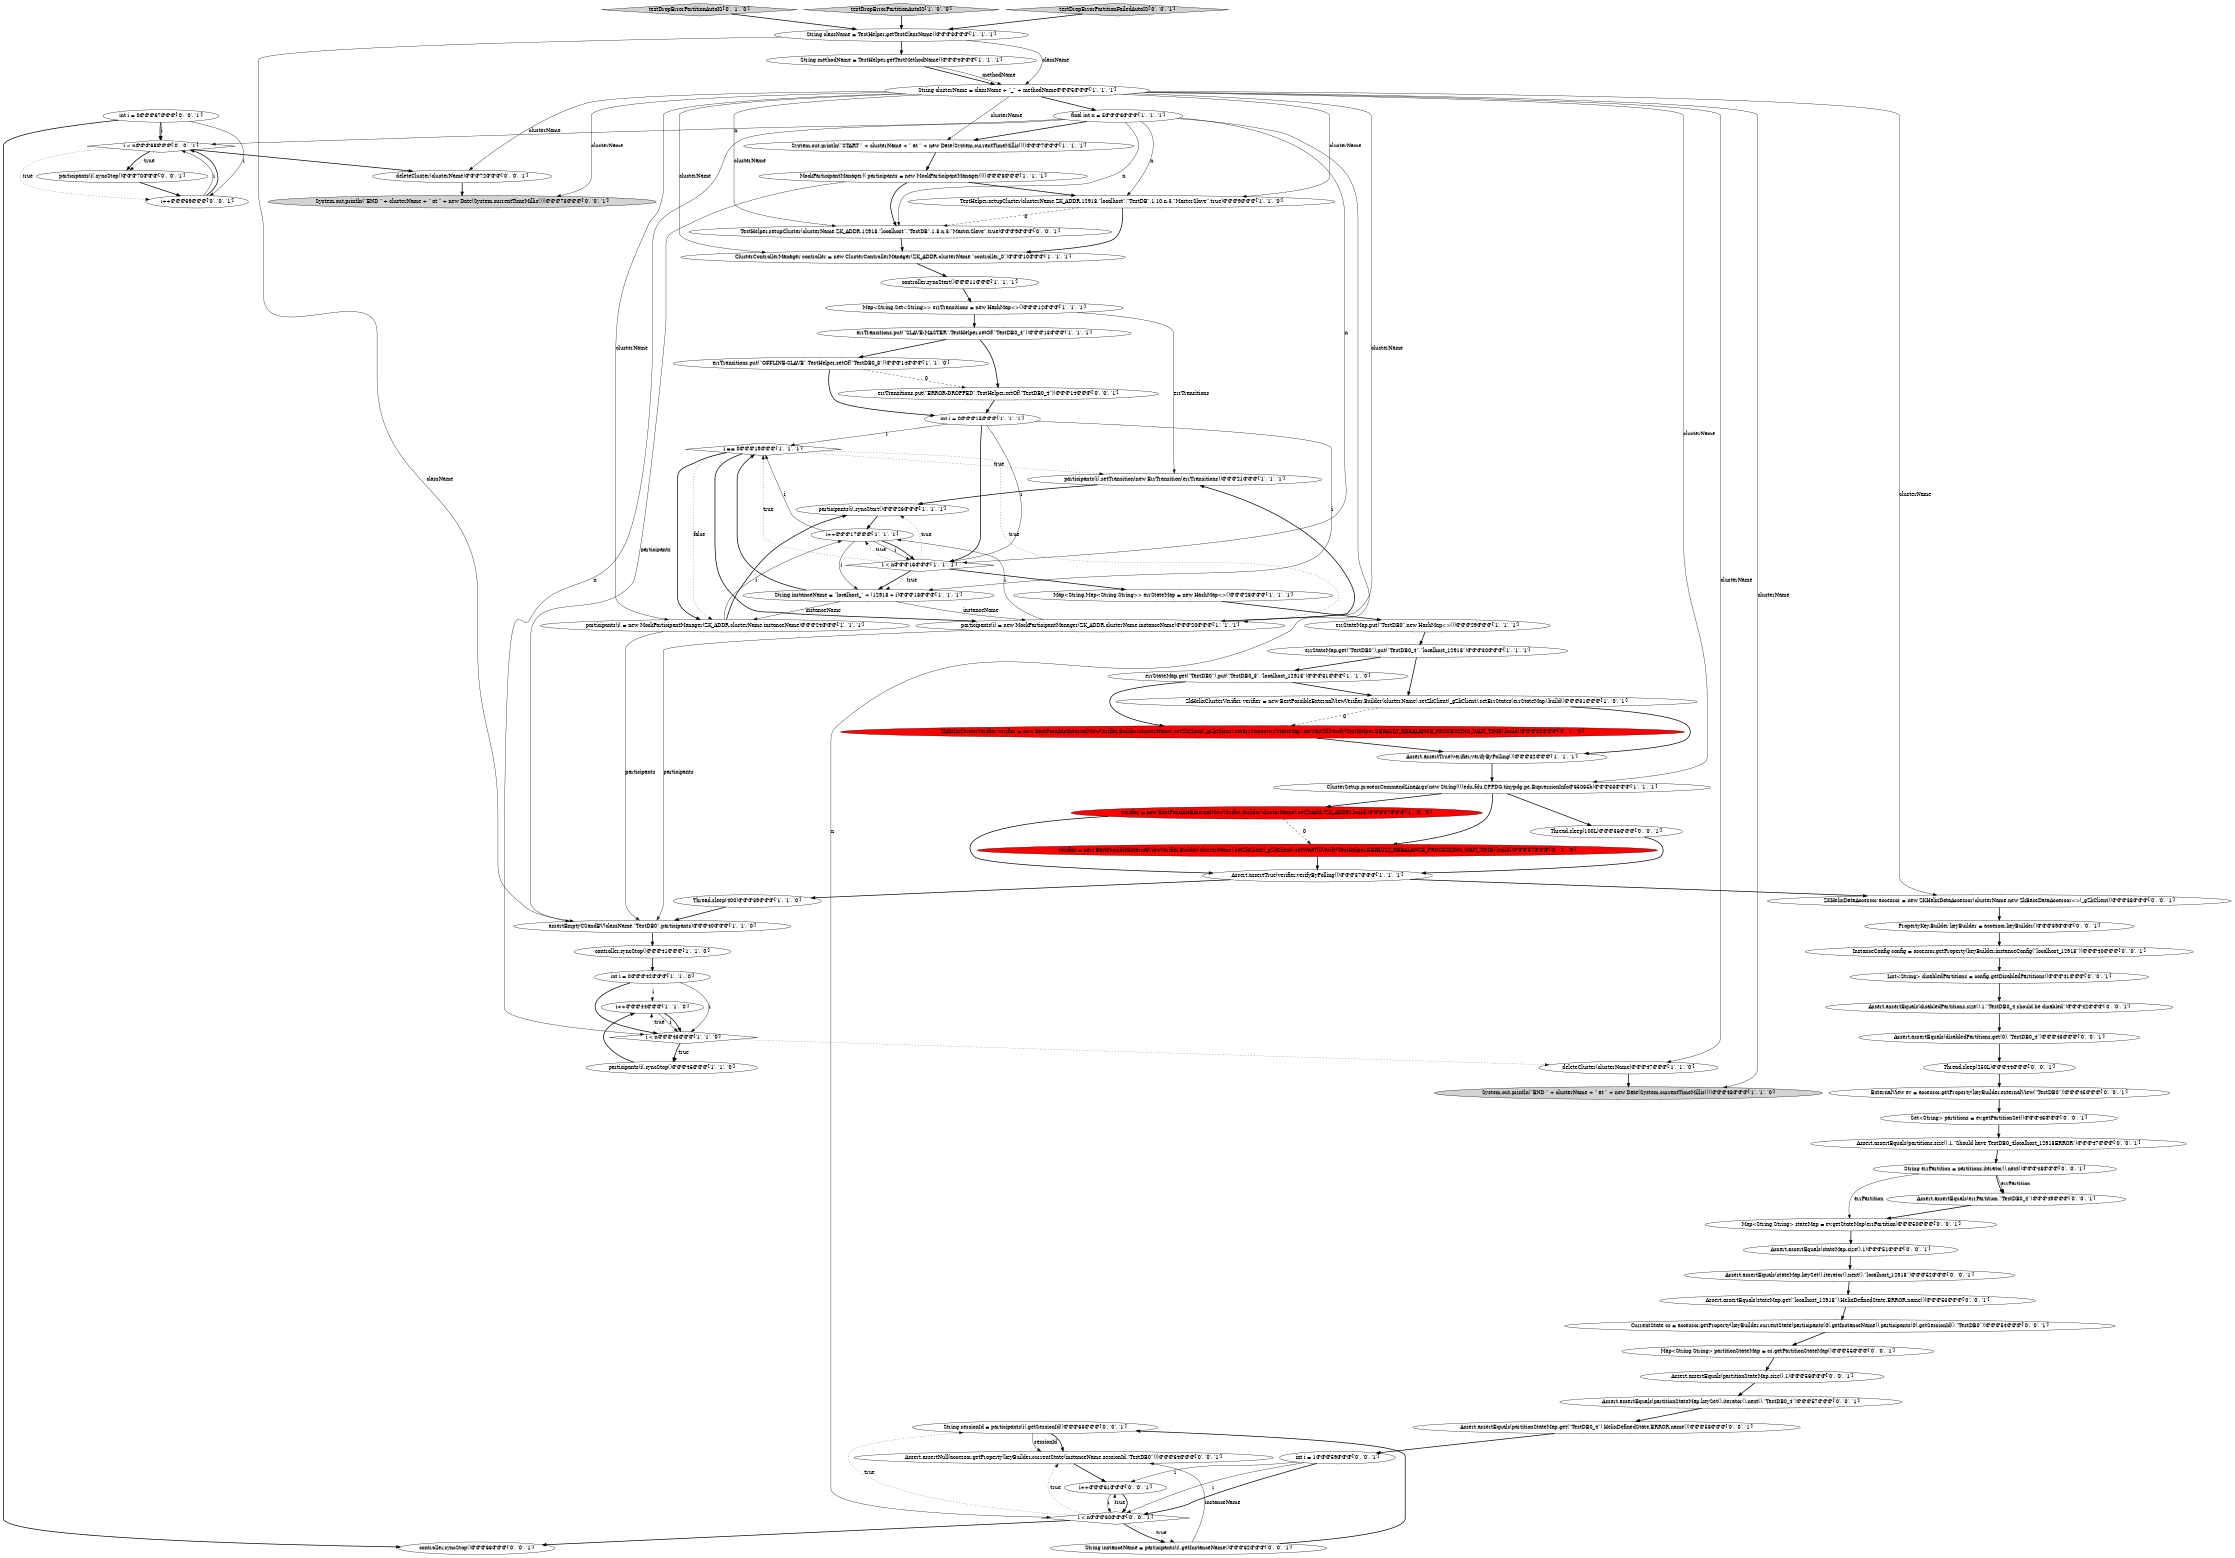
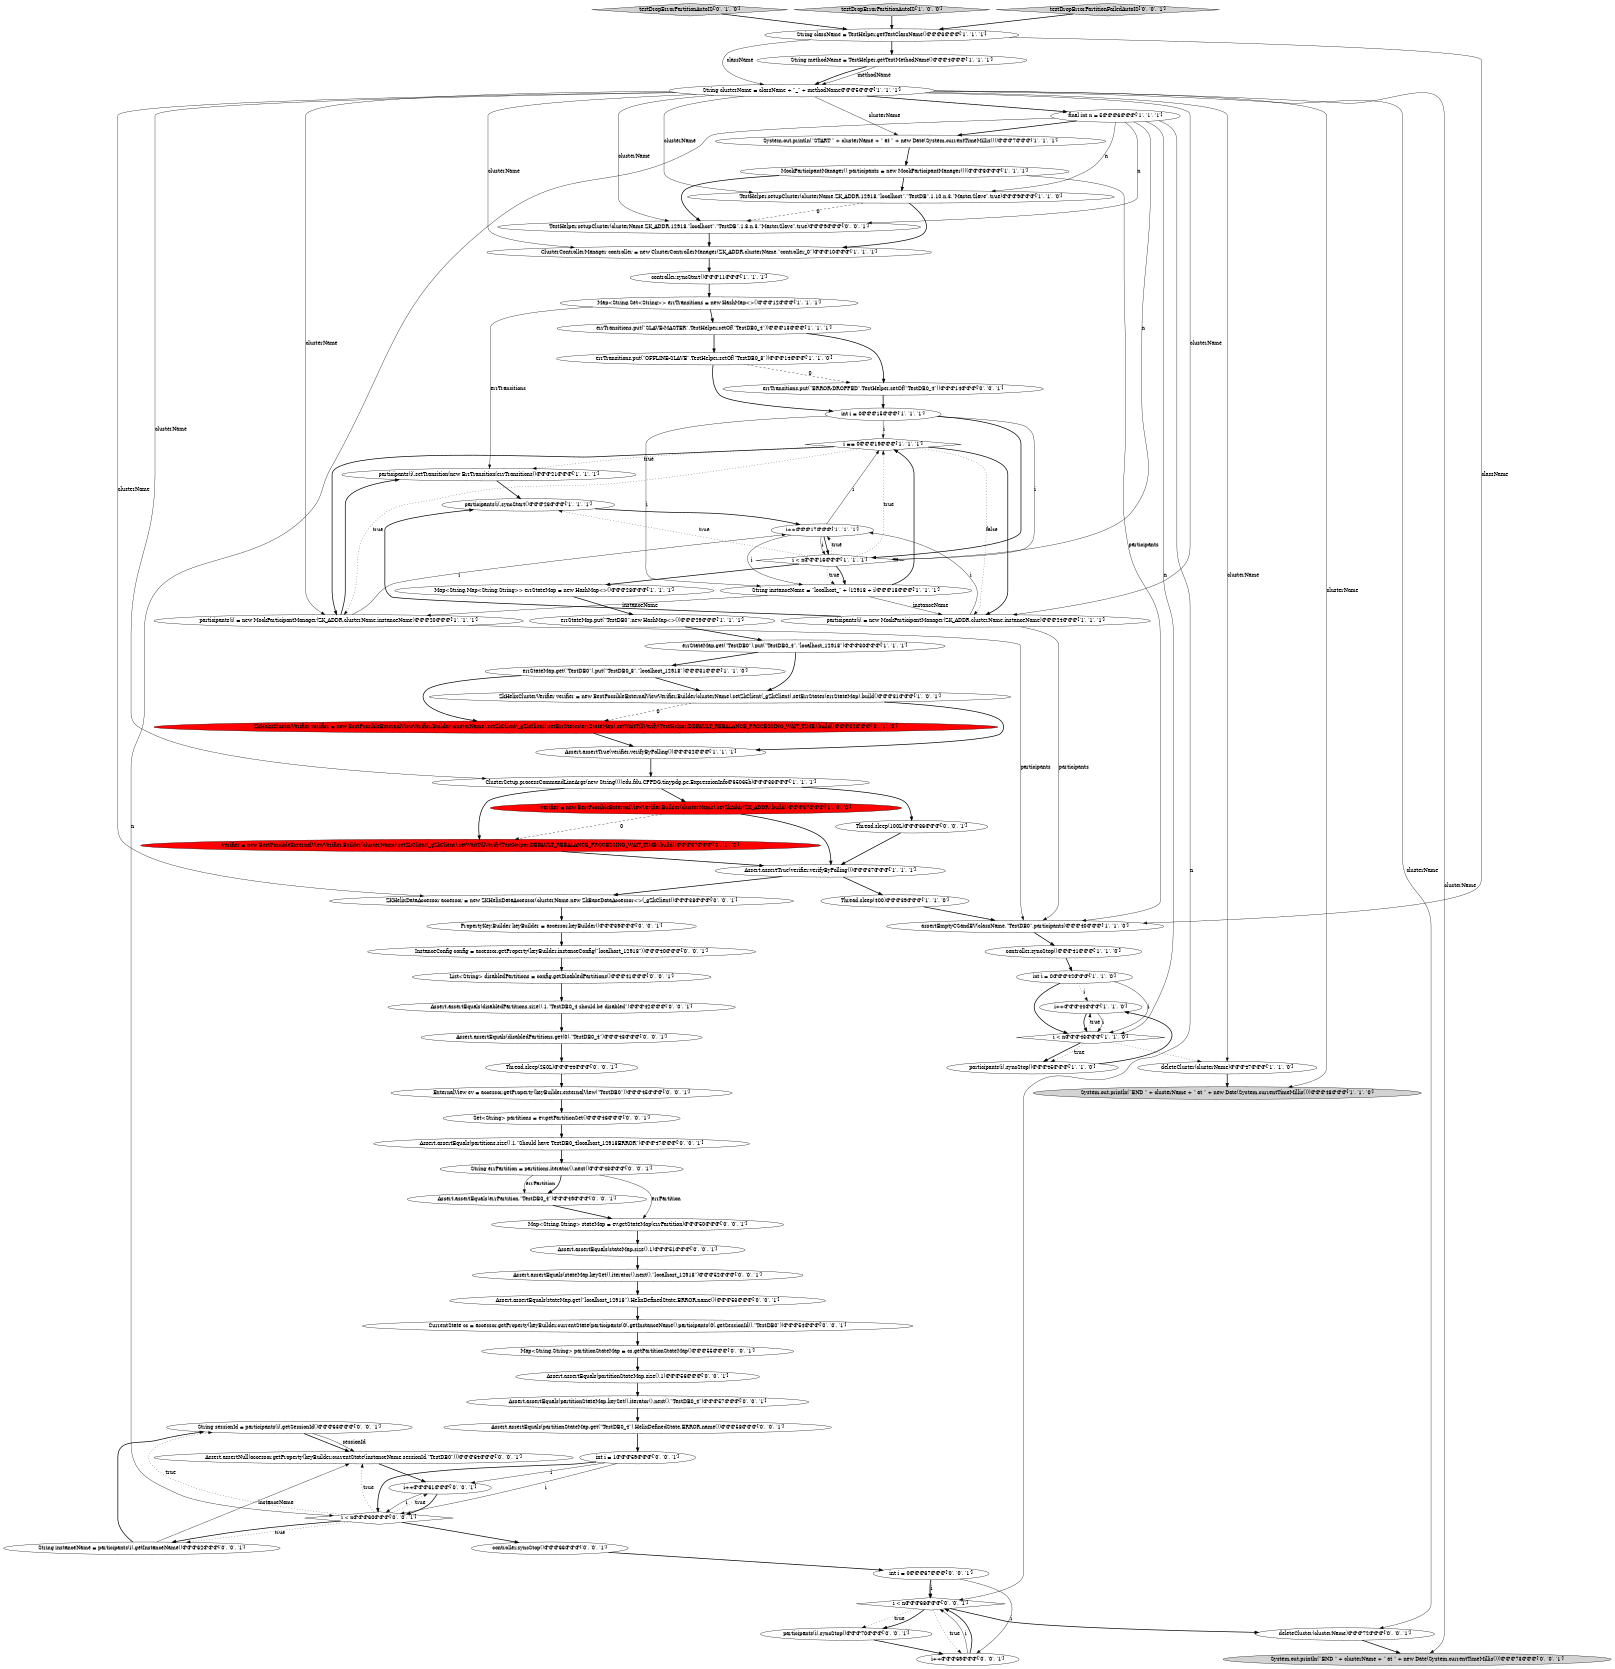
(3, 970) -> (744, 1561)
